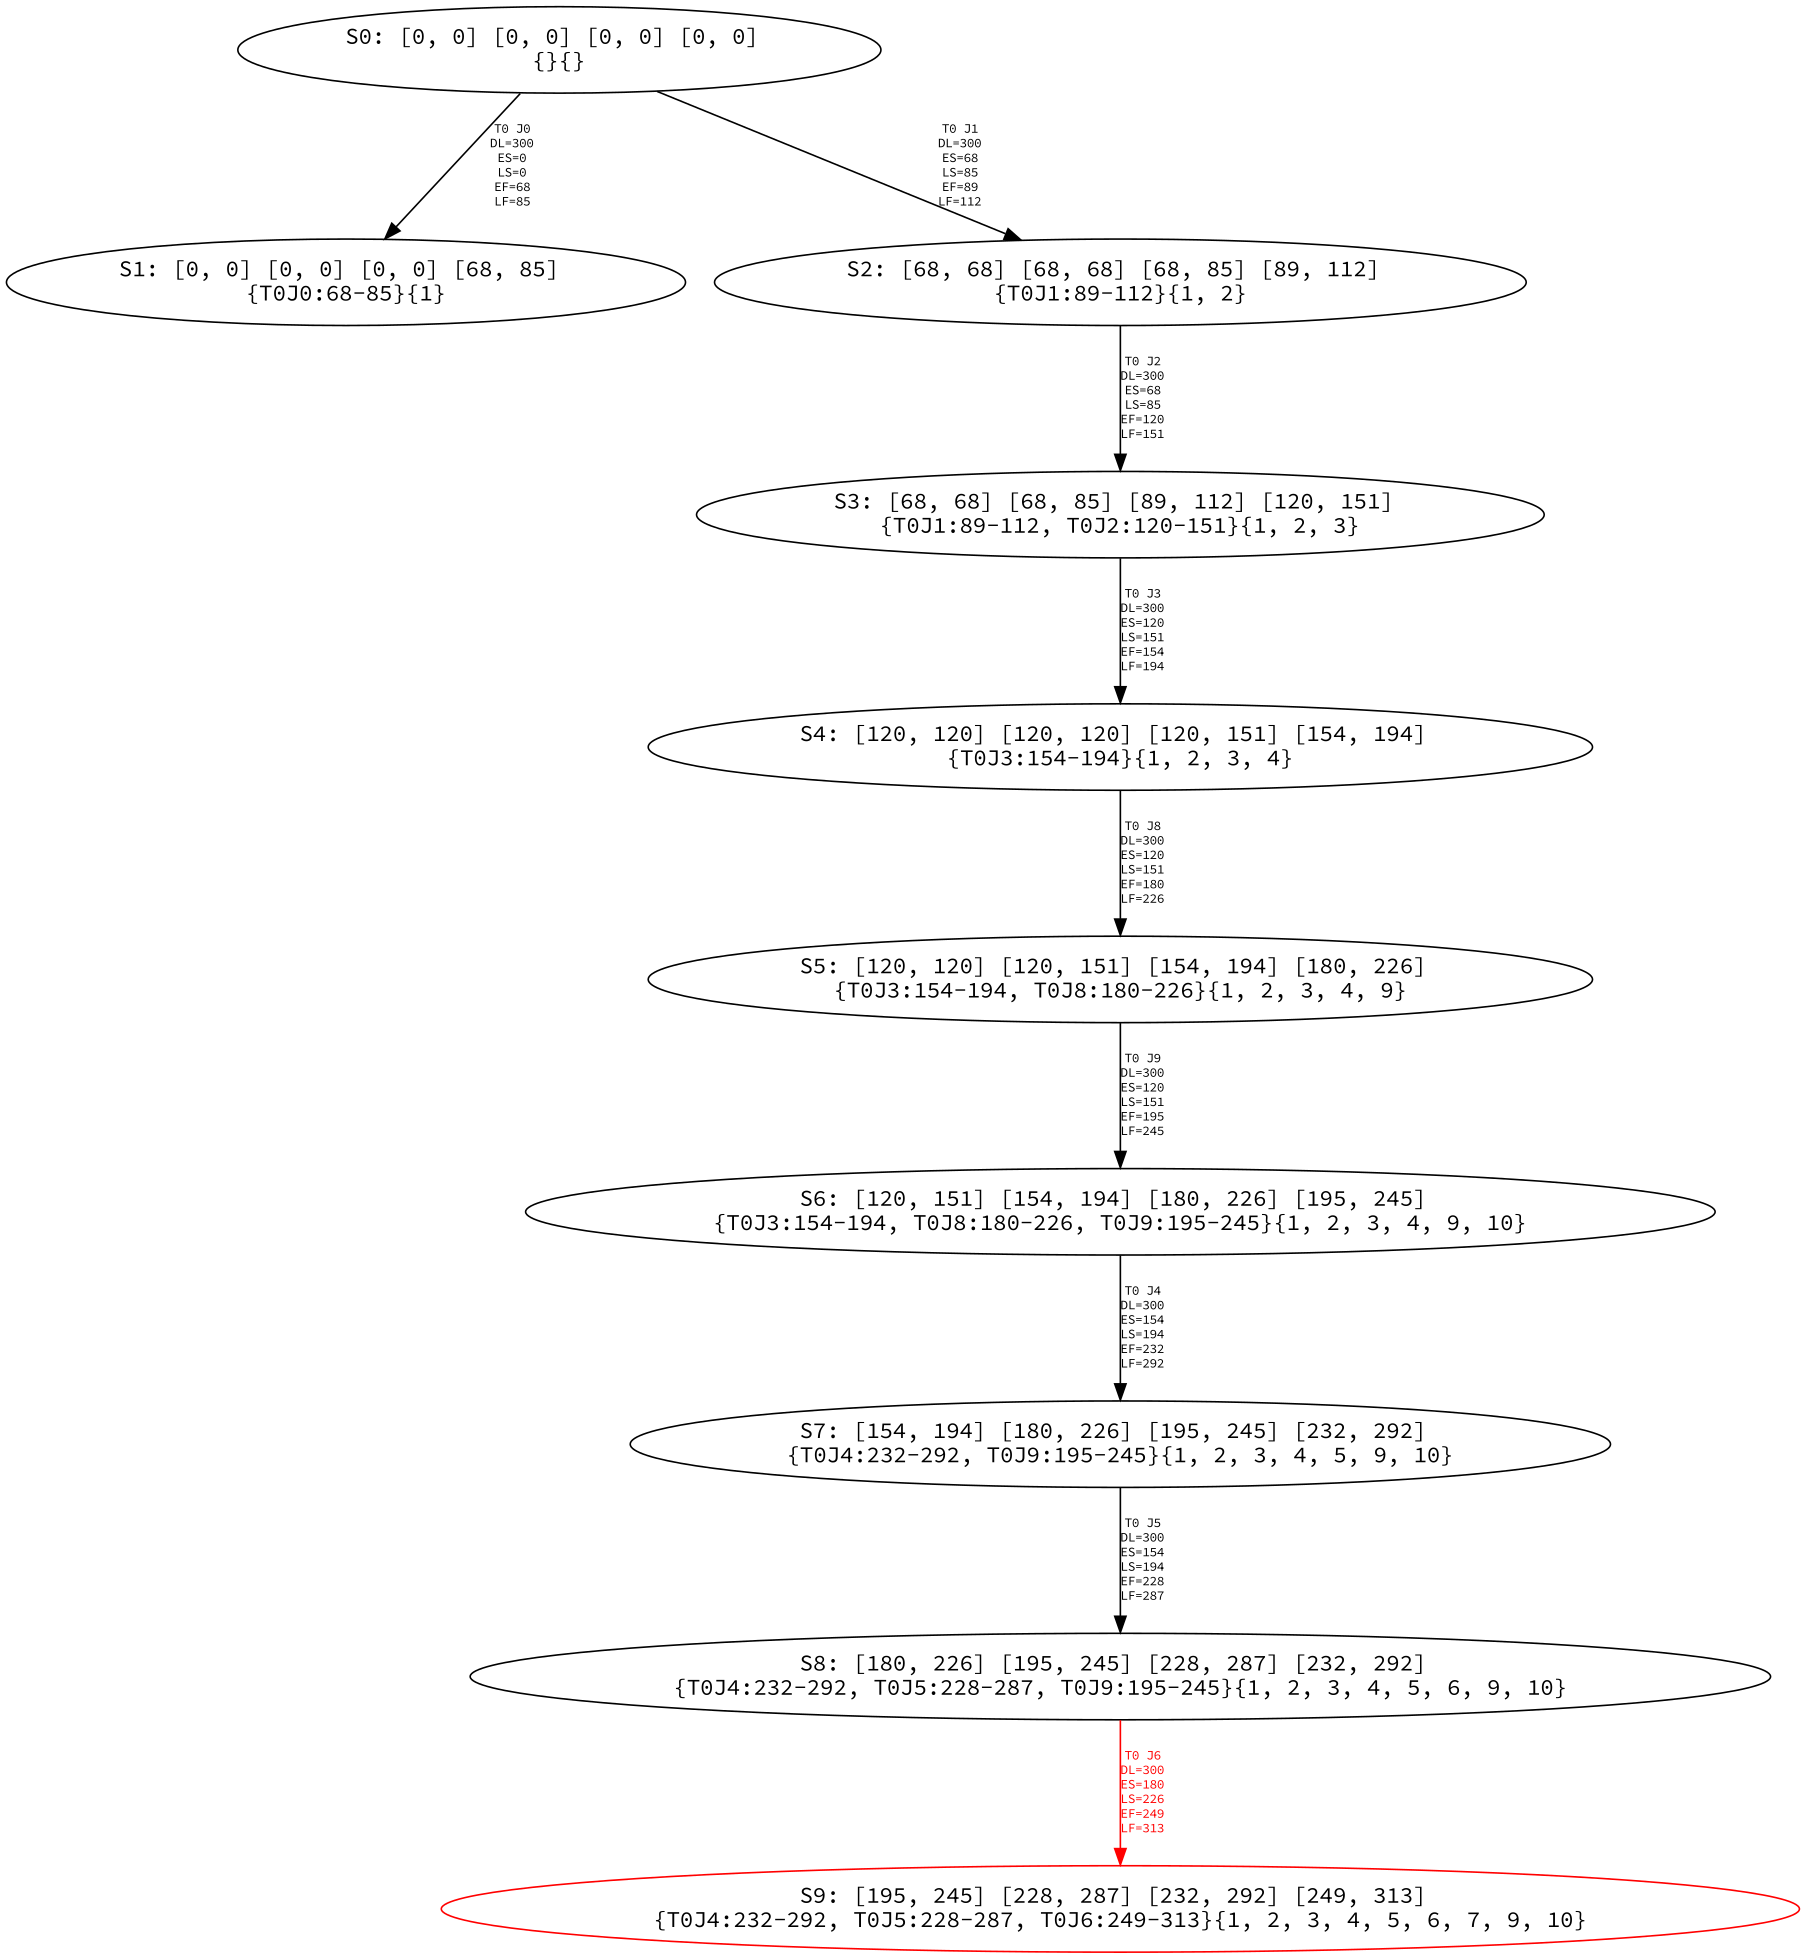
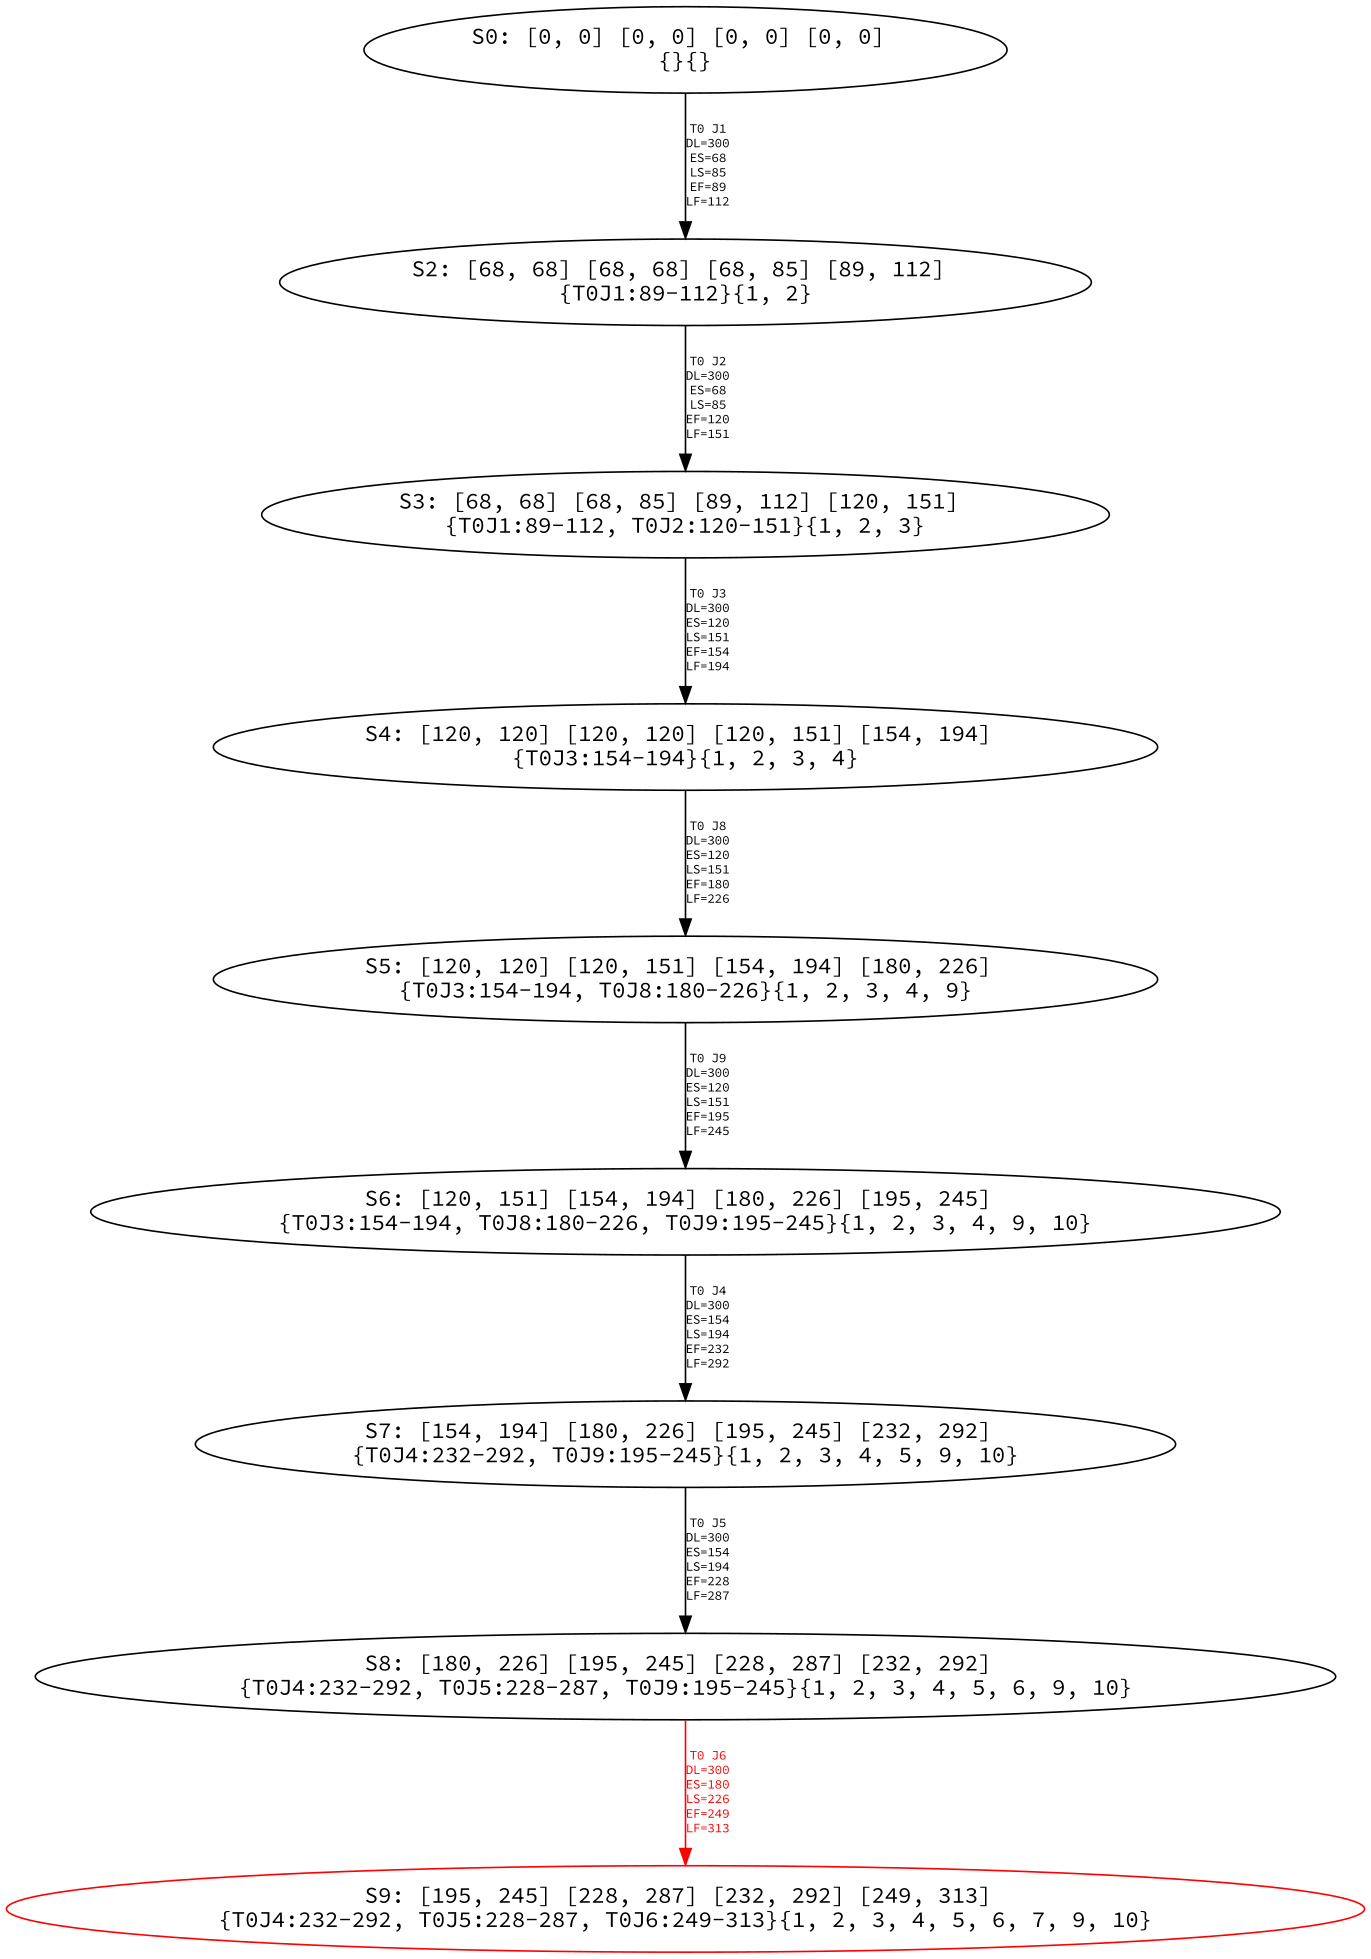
(346, 282) -> none
